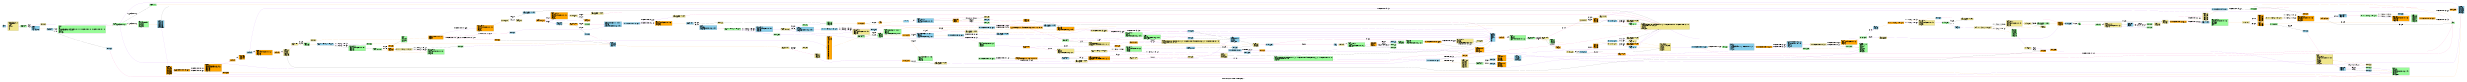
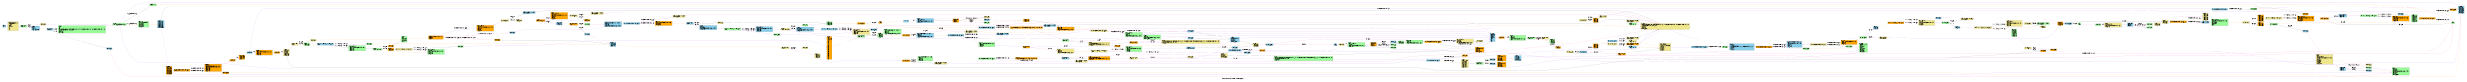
(1612, 21) -> none
(1564, 29) -> none
(915, 46) -> (914, 61)
